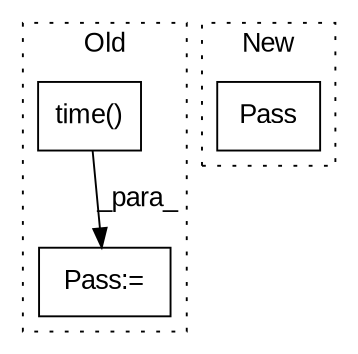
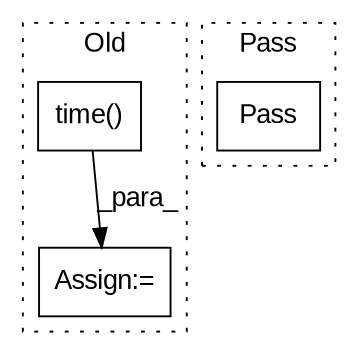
(269, 45) -> (269, 45)
(105, 282) -> (105, 282)
